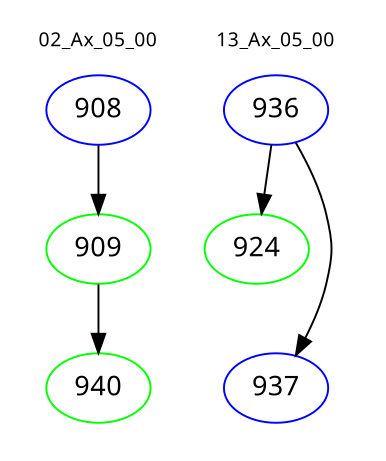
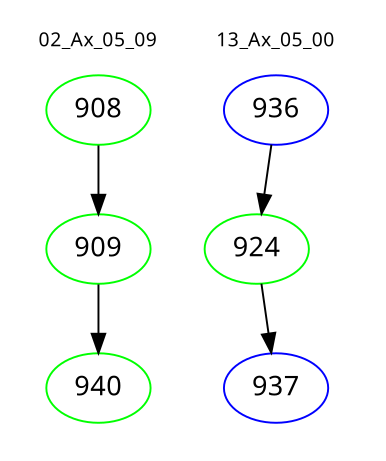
(98, 42) -> (98, 42)
(98, 110) -> (98, 110)
(331, 239) -> (265, 308)
